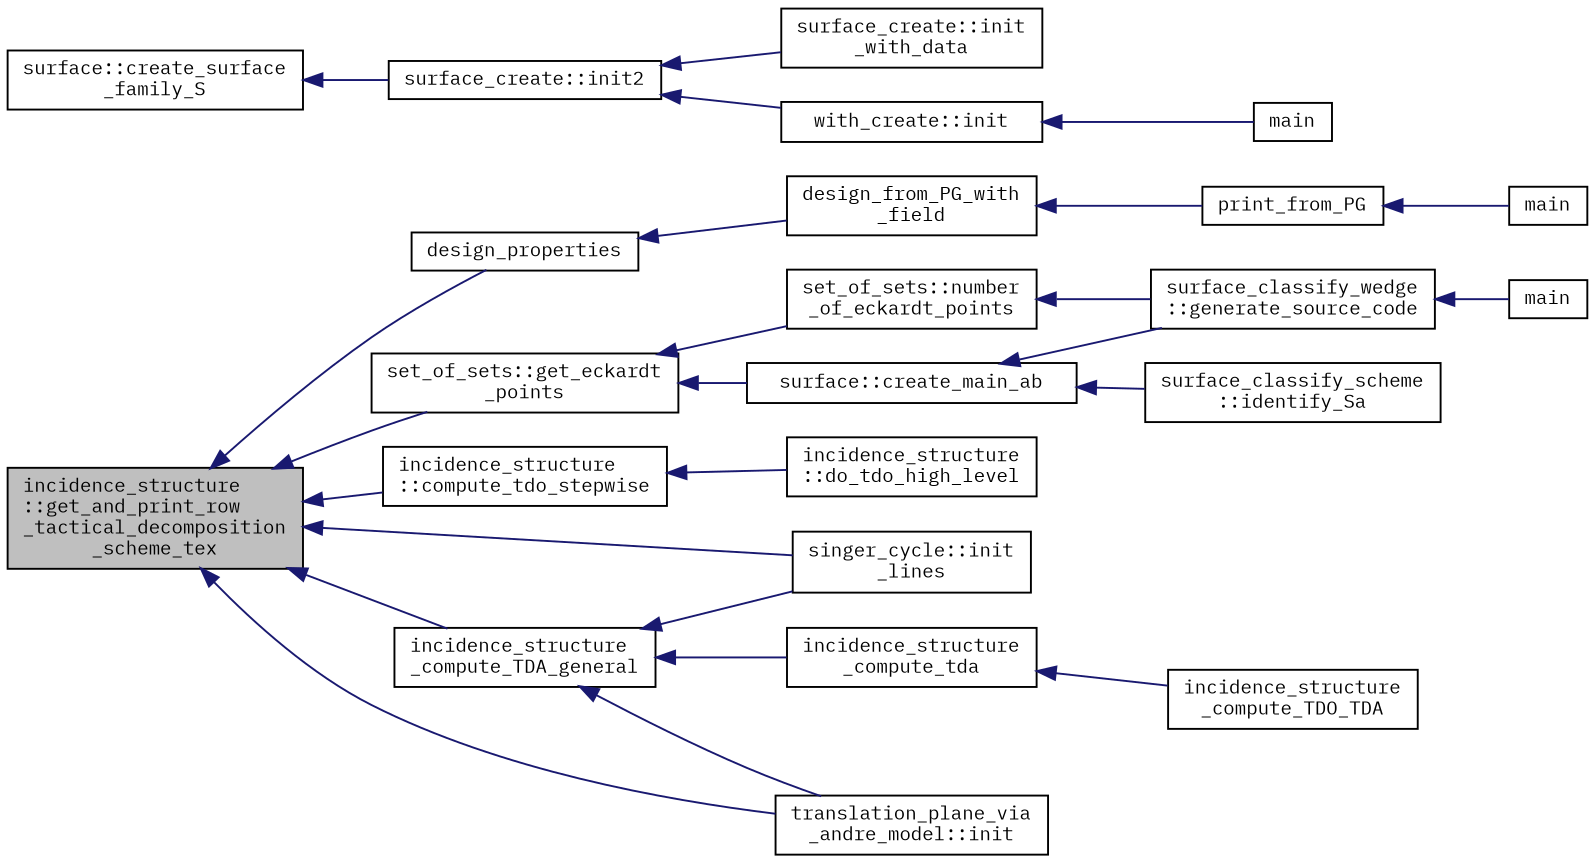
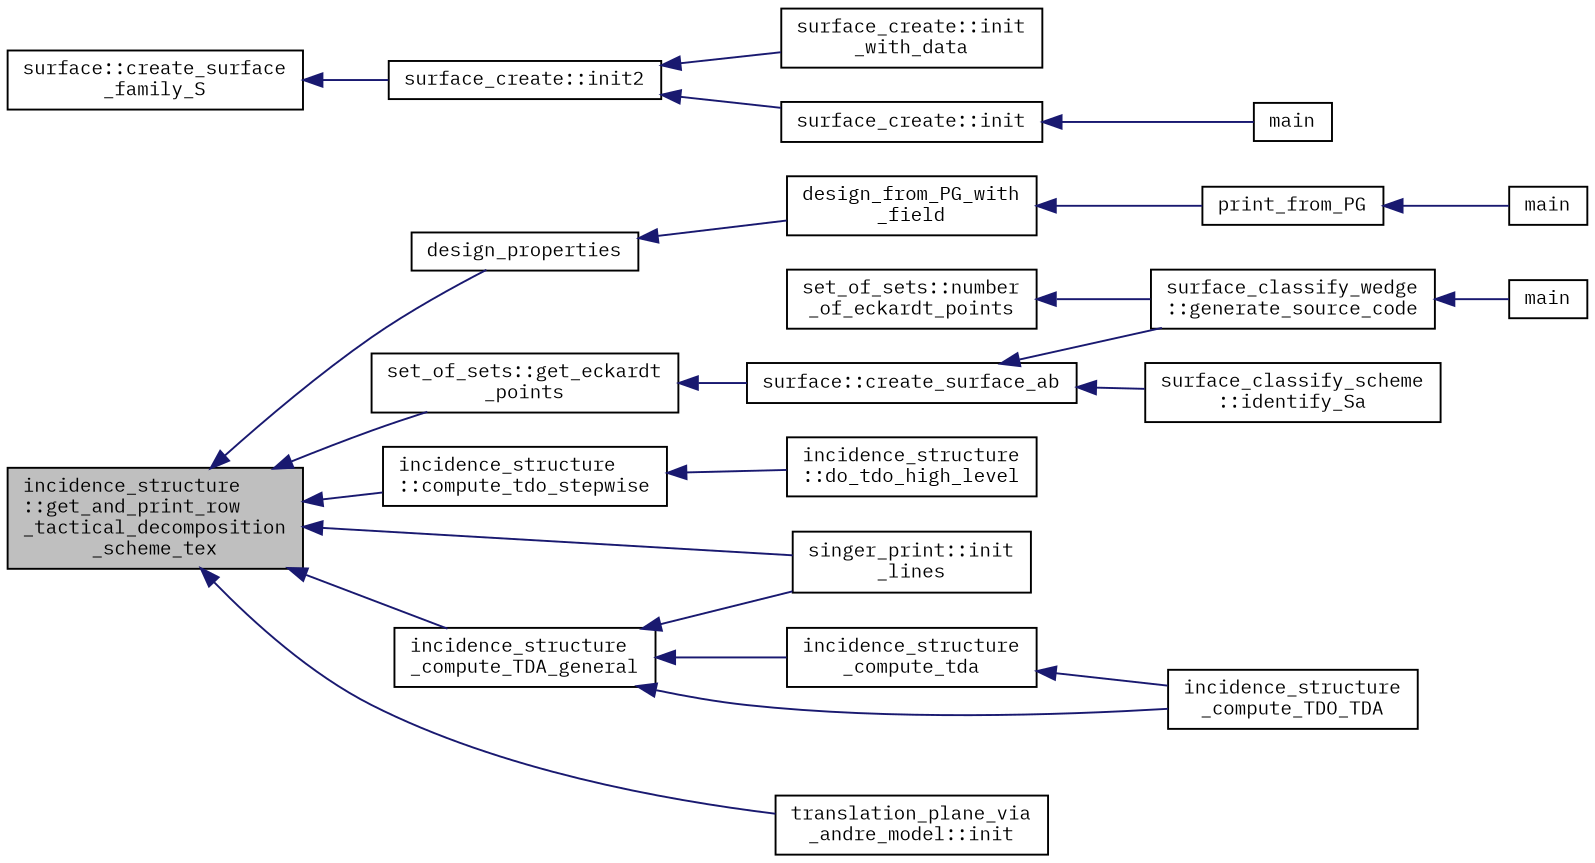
(912, 122) -> (912, 122)
(732, 338) -> none
(912, 383) -> (912, 383)
(912, 562) -> (912, 562)
(707, 750) -> (911, 715)
